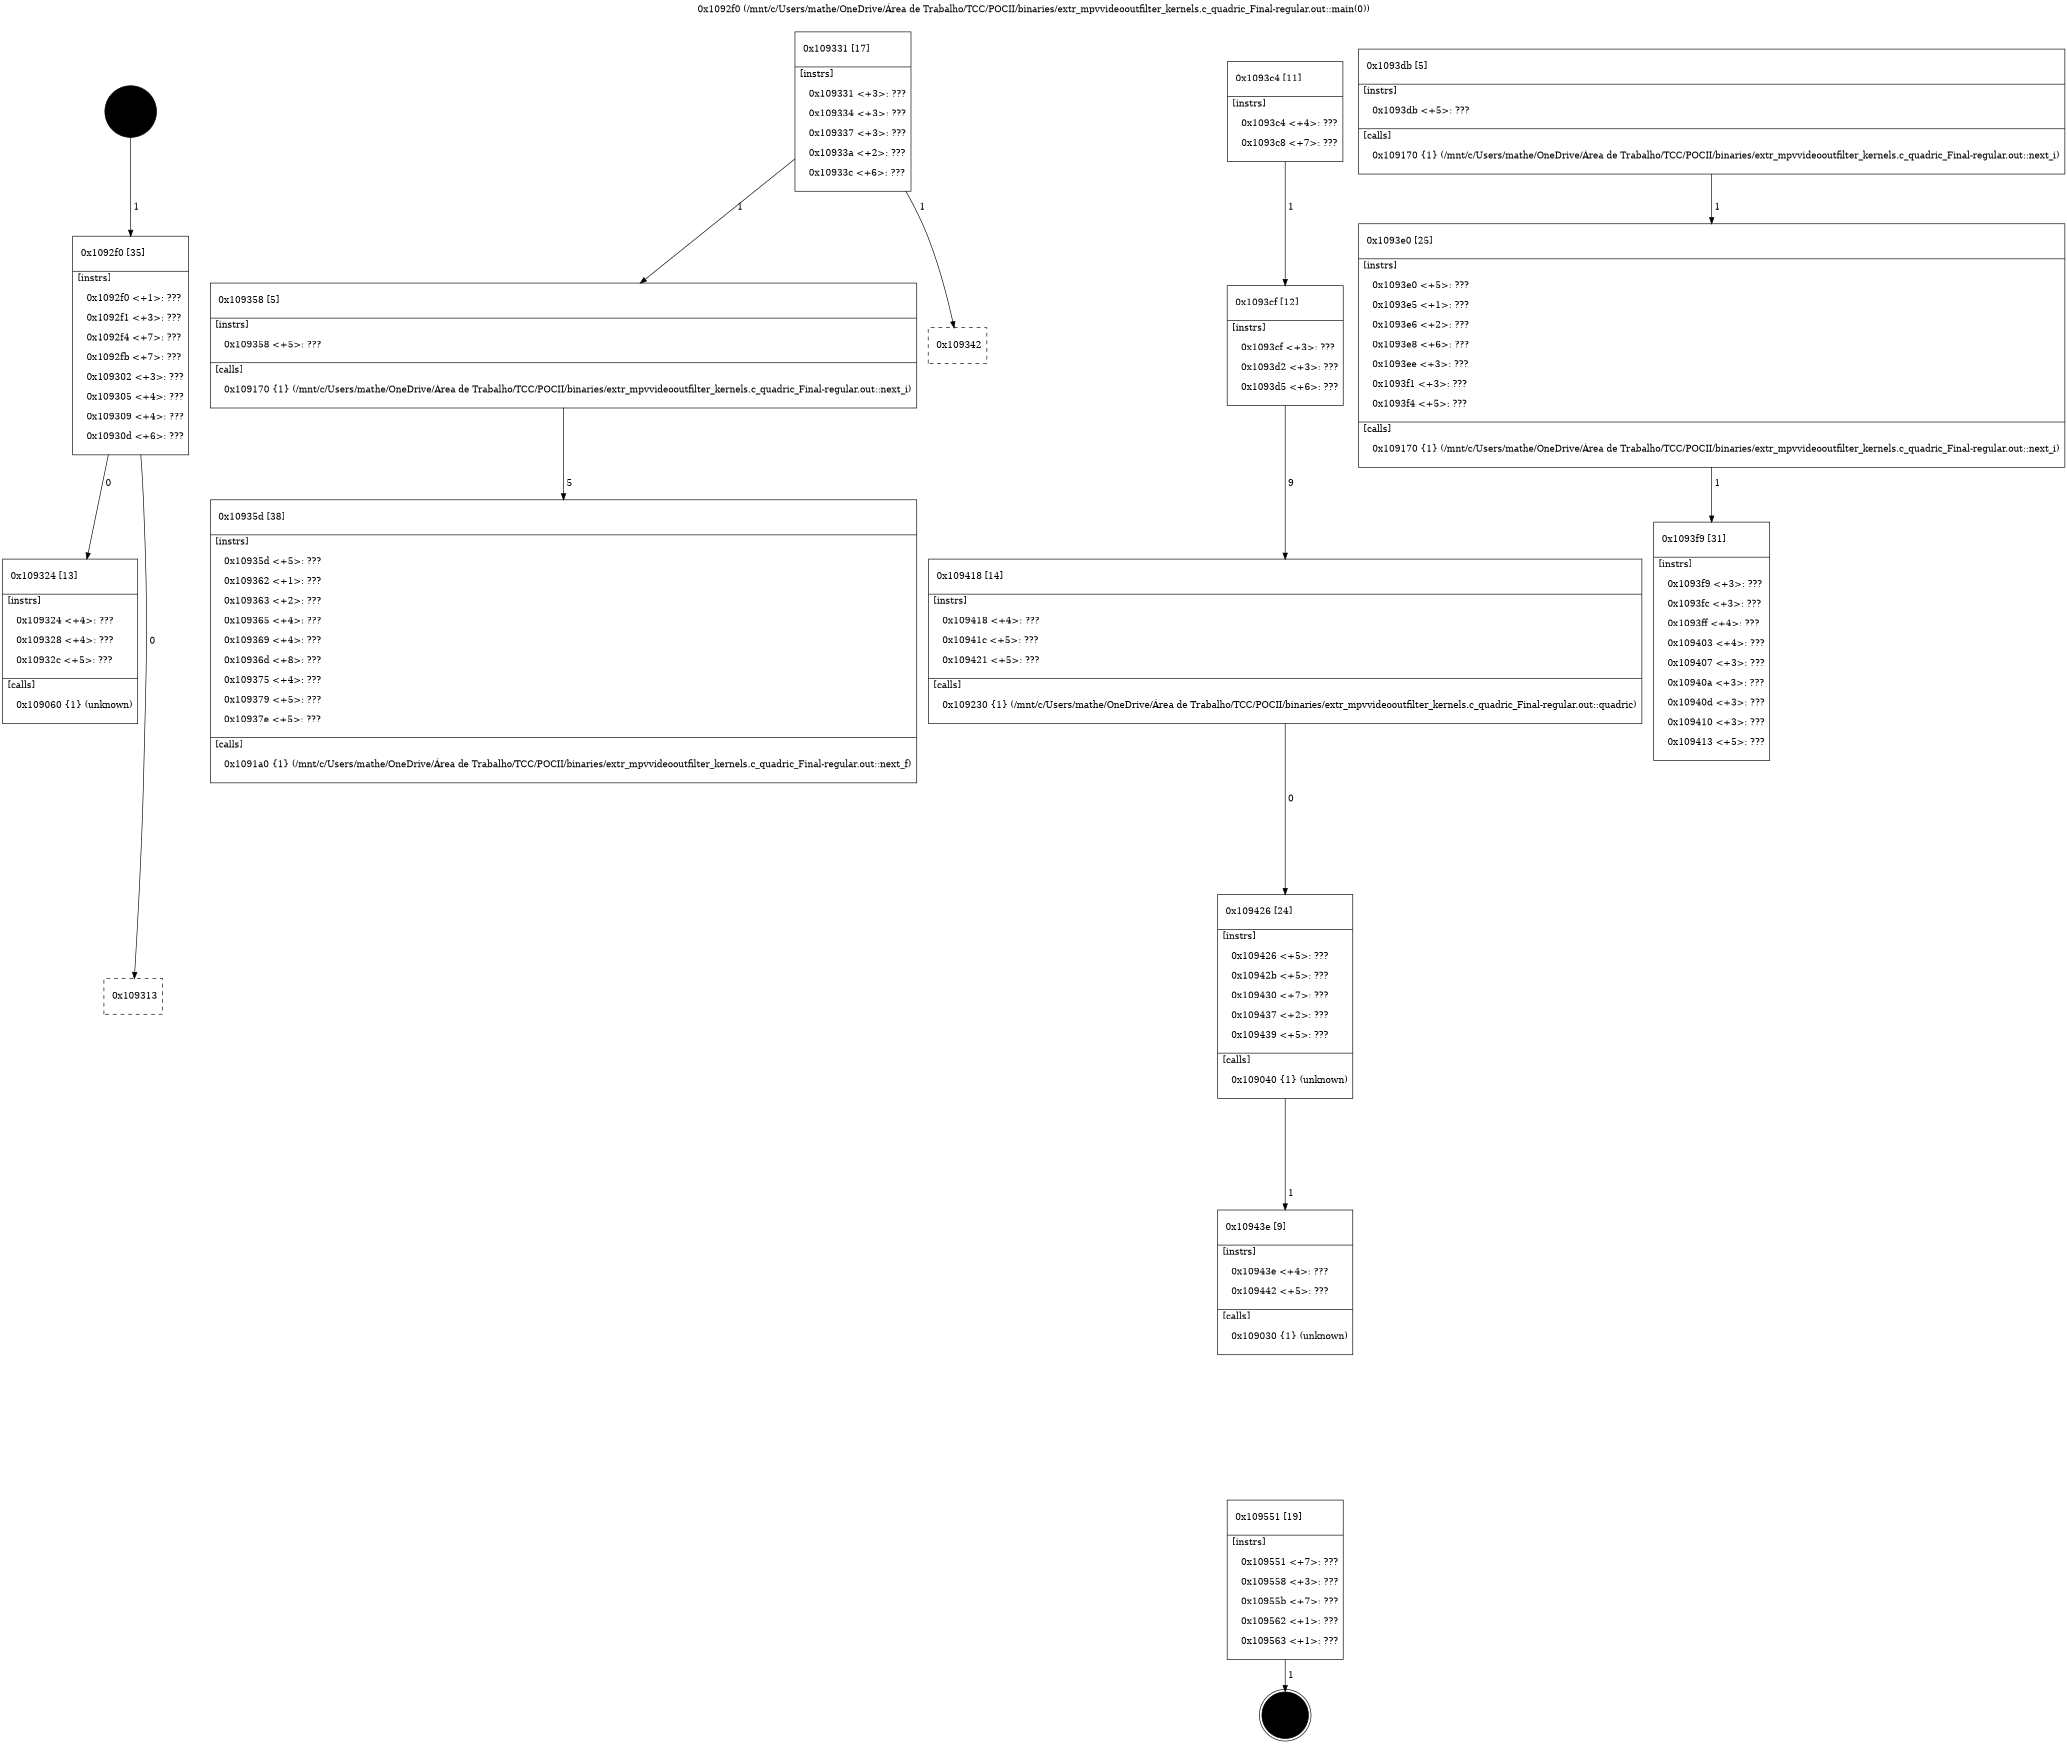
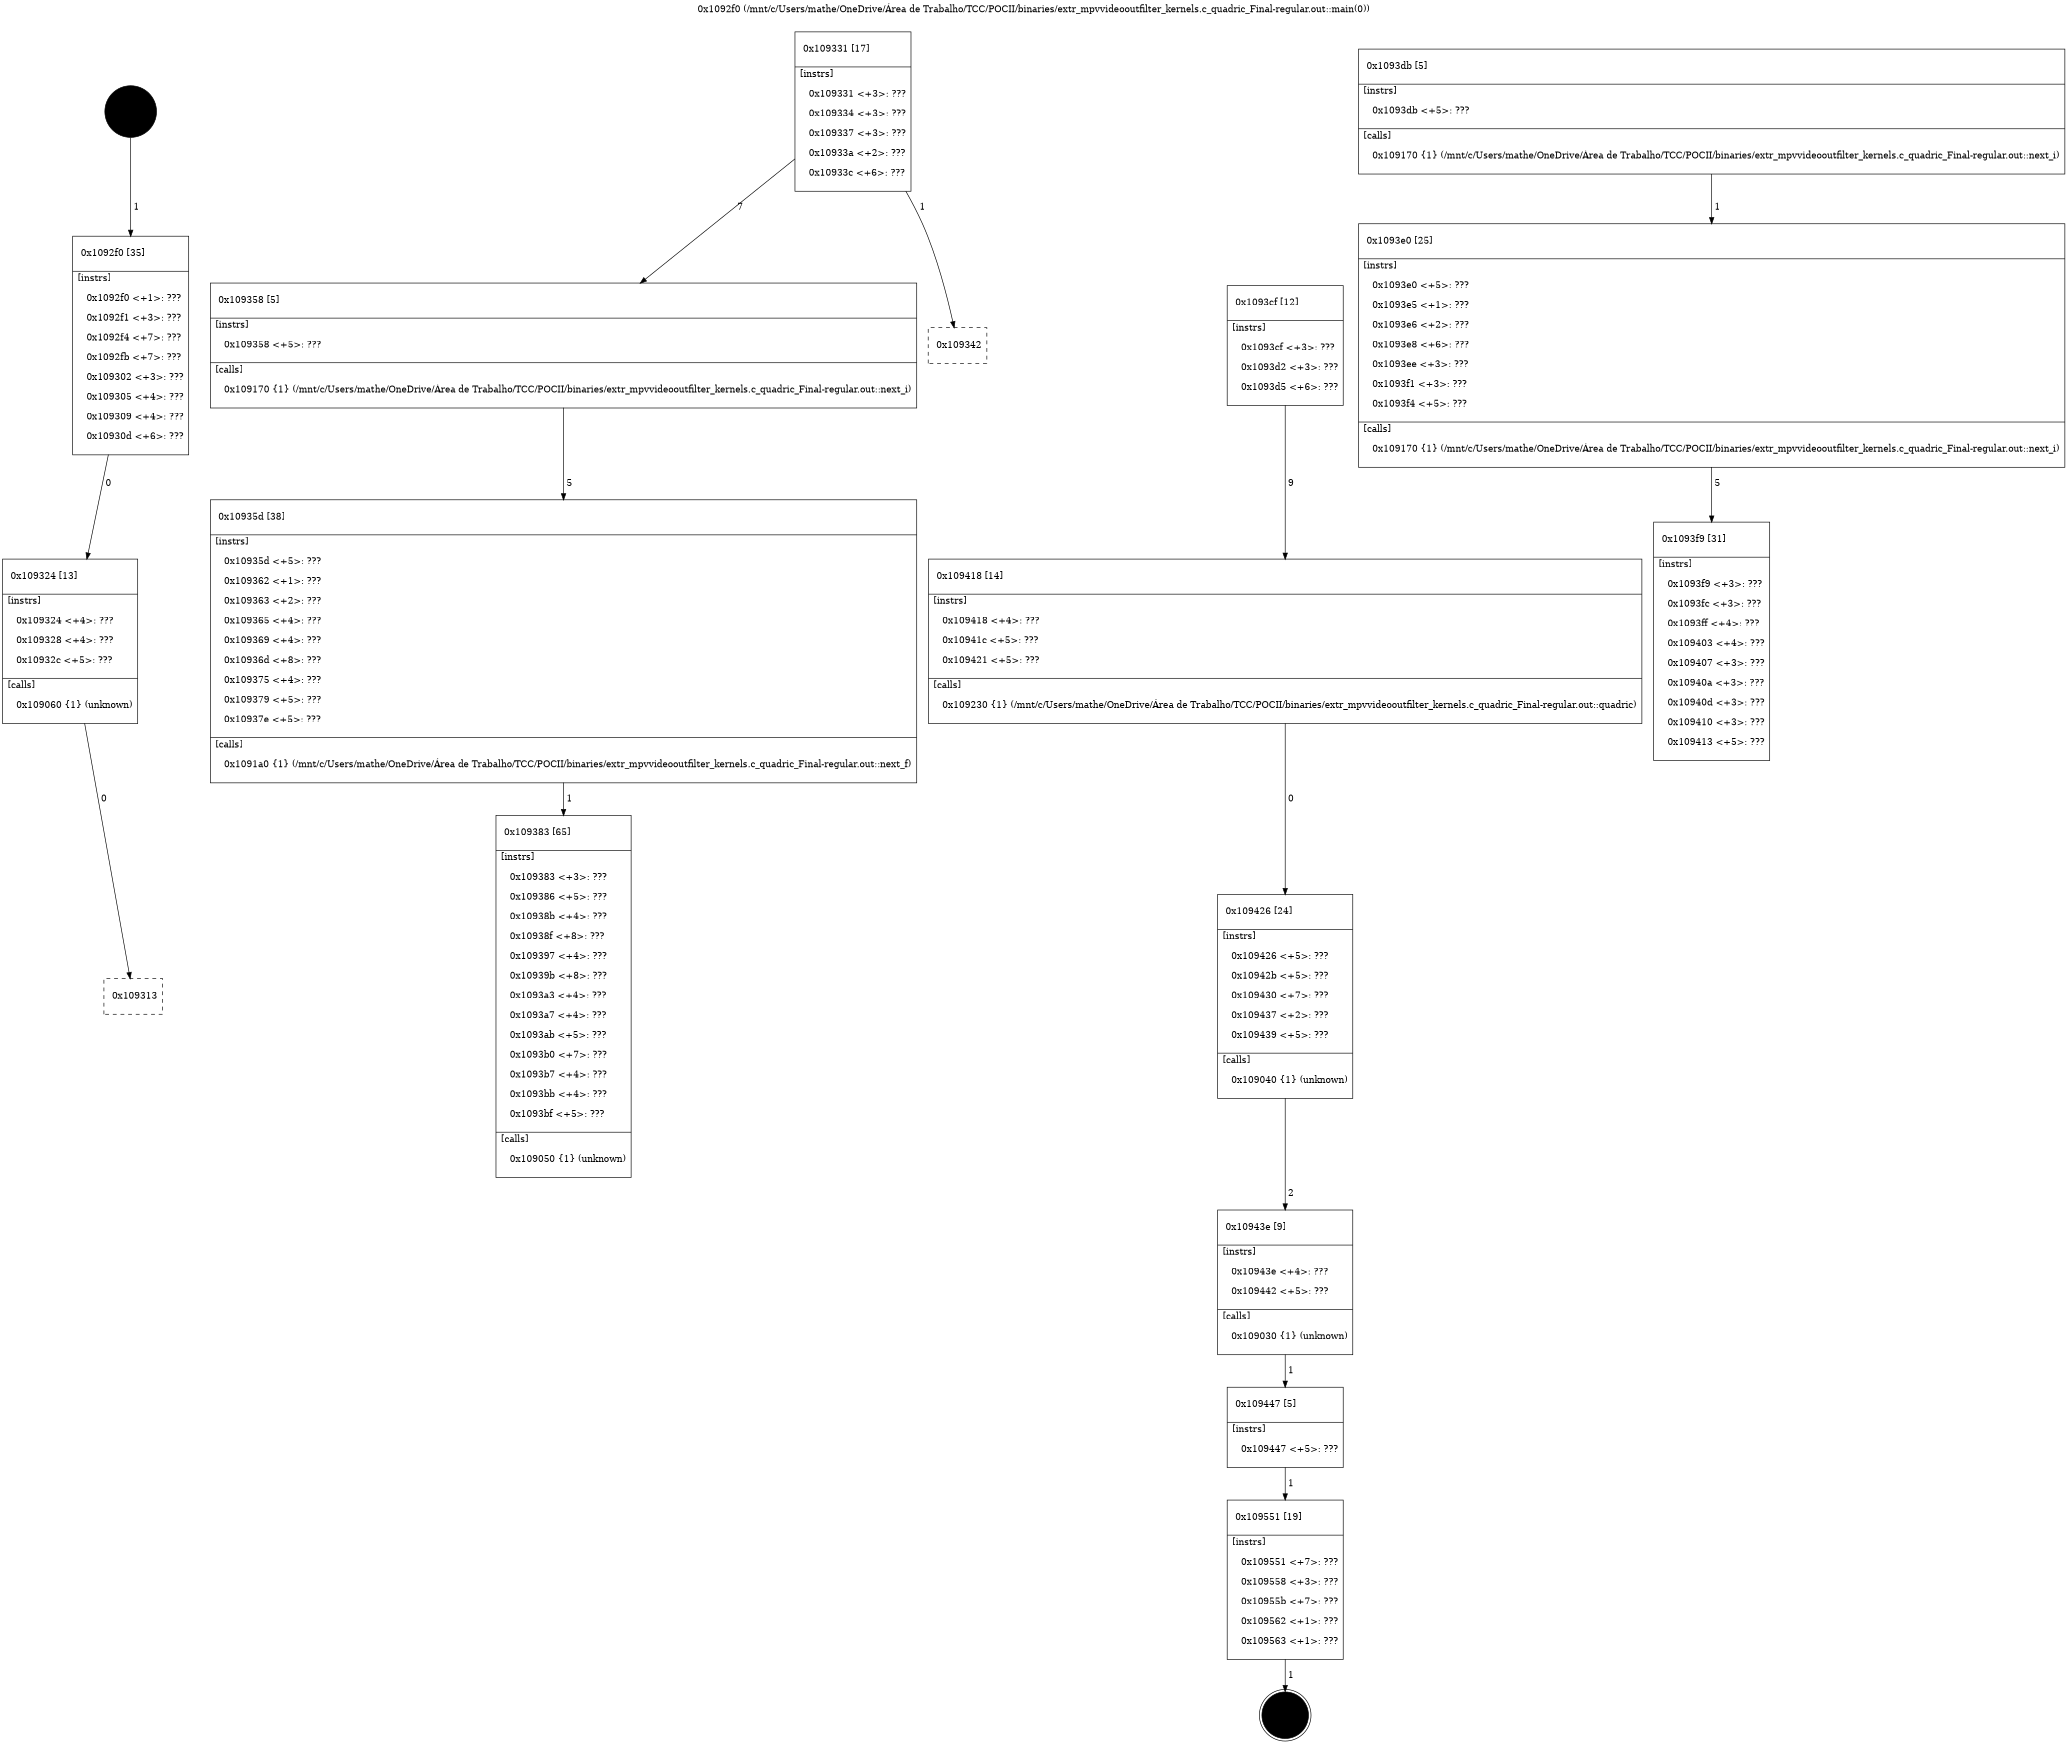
(1285, 112) -> none
(739, 208) -> (739, 208)
(1716, 484) -> (1716, 484)
(145, 714) -> (107, 848)
none -> (564, 996)
(1290, 1194) -> (1290, 1194)
none -> (1285, 1427)
